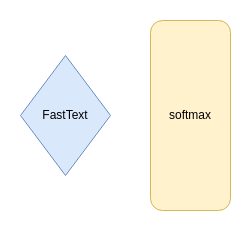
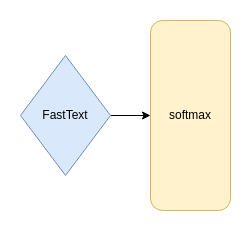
none -> (127, 116)
